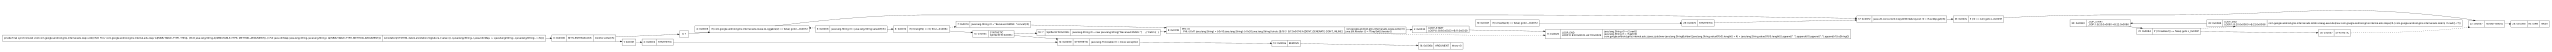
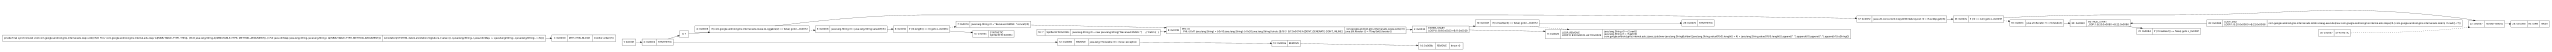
(1785, 21) -> none
(2095, 22) -> (2097, 22)
none -> (2037, 23)
none -> (1471, 27)
(2217, 27) -> none
(813, 28) -> (811, 30)
(1436, 28) -> (1437, 28)
(929, 29) -> (929, 29)
(2258, 32) -> none
(1025, 33) -> none
(1568, 33) -> (1571, 33)
(1459, 35) -> (1549, 28)
(647, 36) -> (673, 38)
(1035, 37) -> none
(580, 38) -> (580, 38)
(618, 41) -> none
(1081, 42) -> (1081, 42)
(1442, 46) -> (1442, 46)
